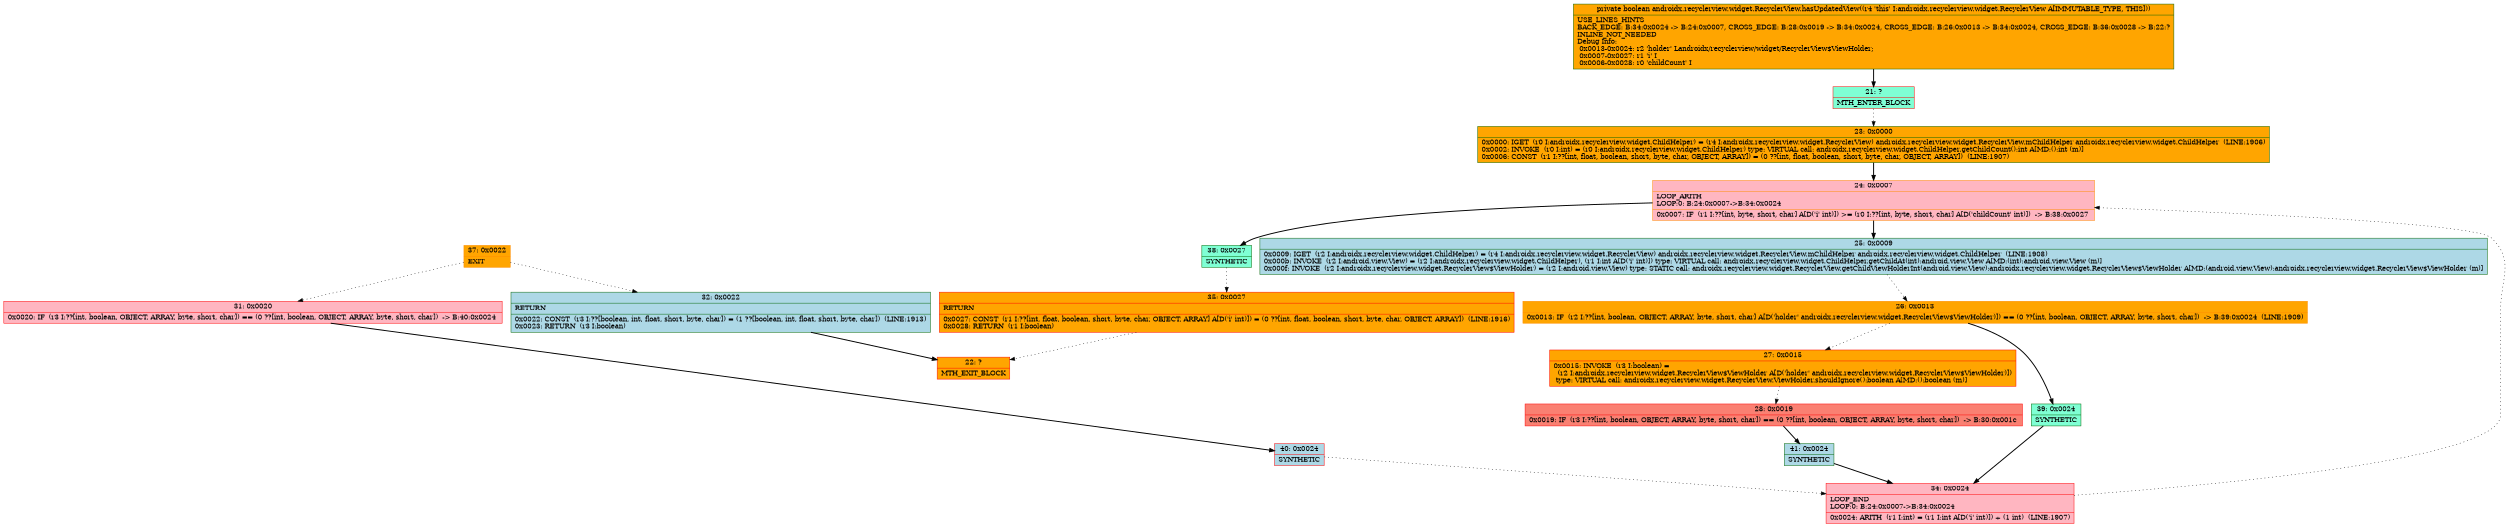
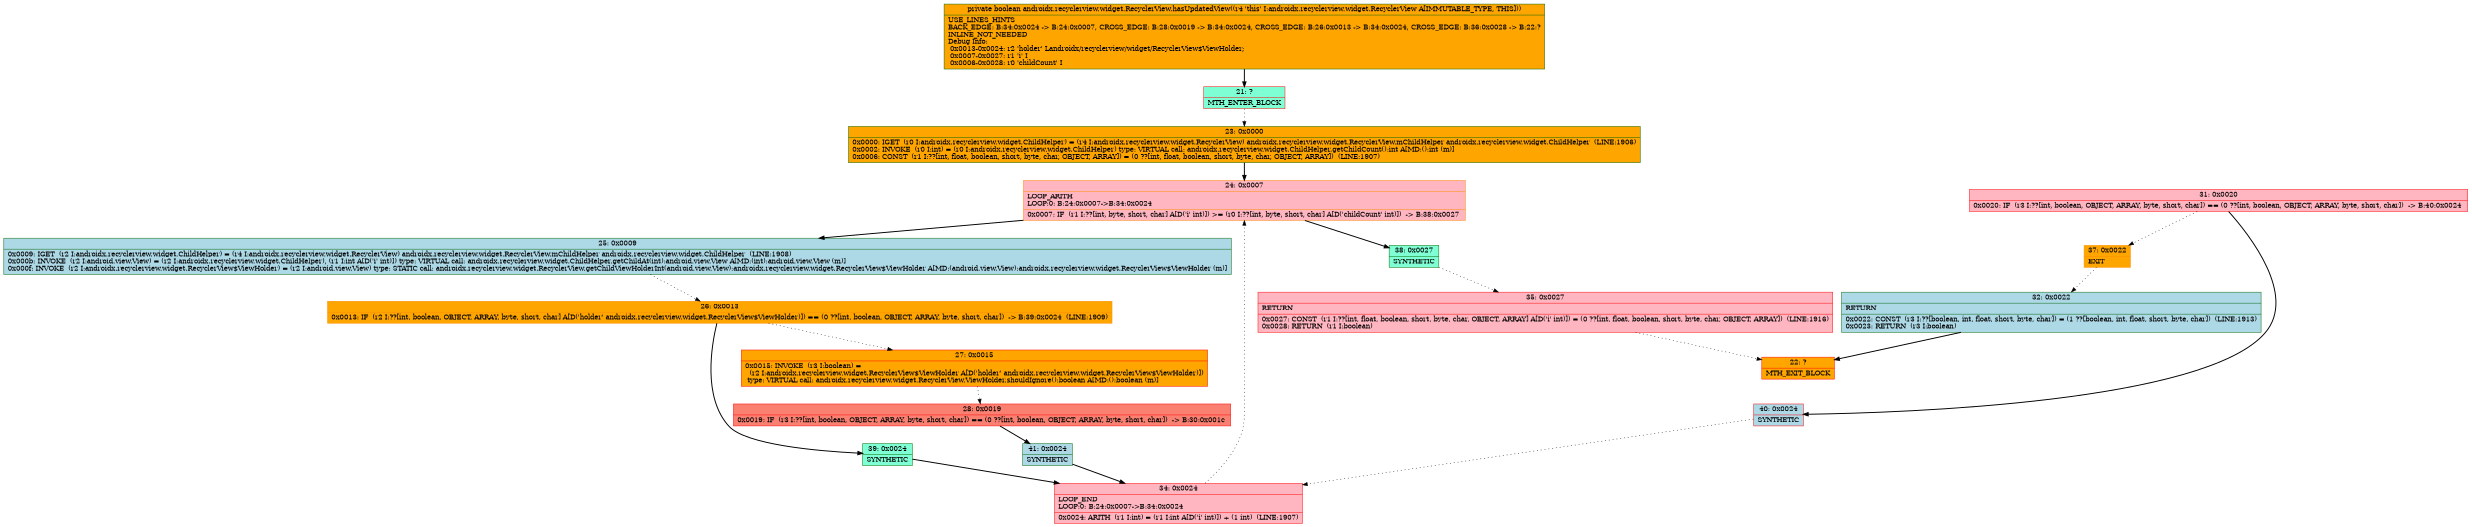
(383, 281) -> (2165, 227)
(1227, 312) -> (1545, 312)
